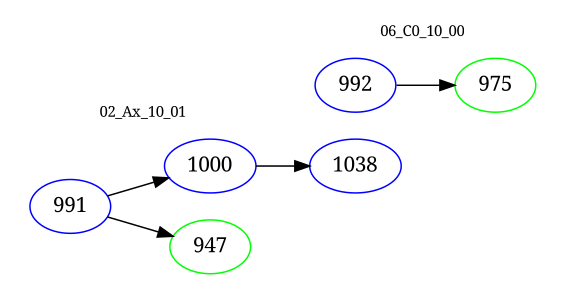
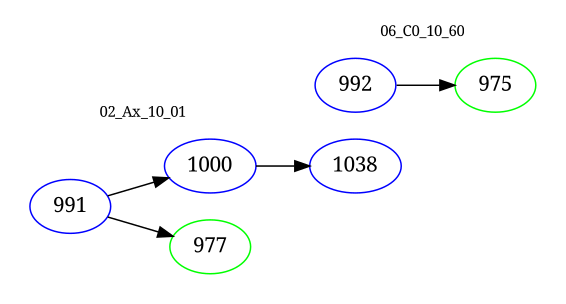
(423, 32) -> (423, 32)
(210, 247) -> (210, 247)
